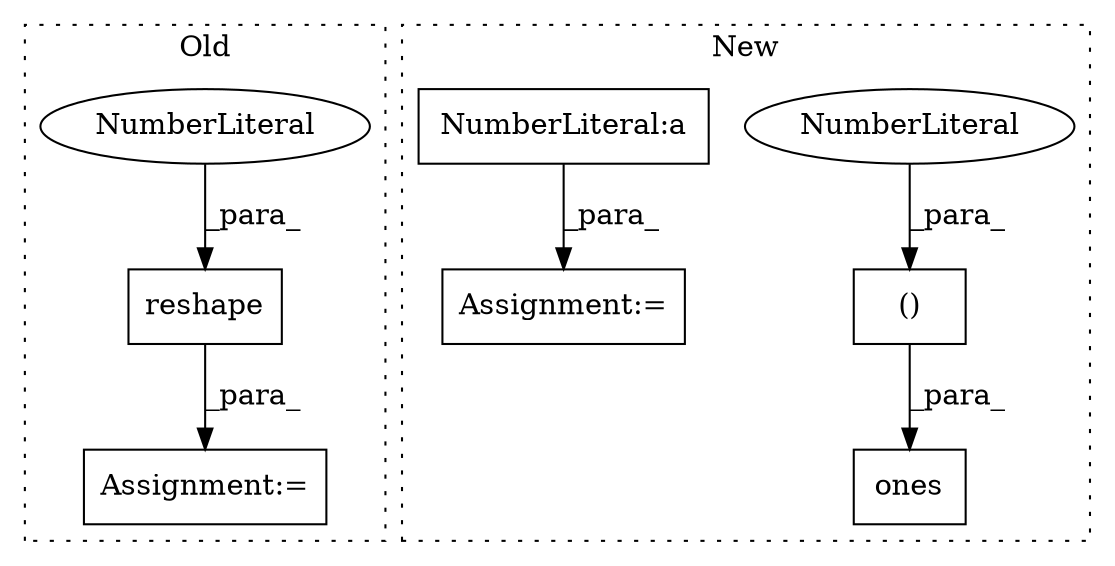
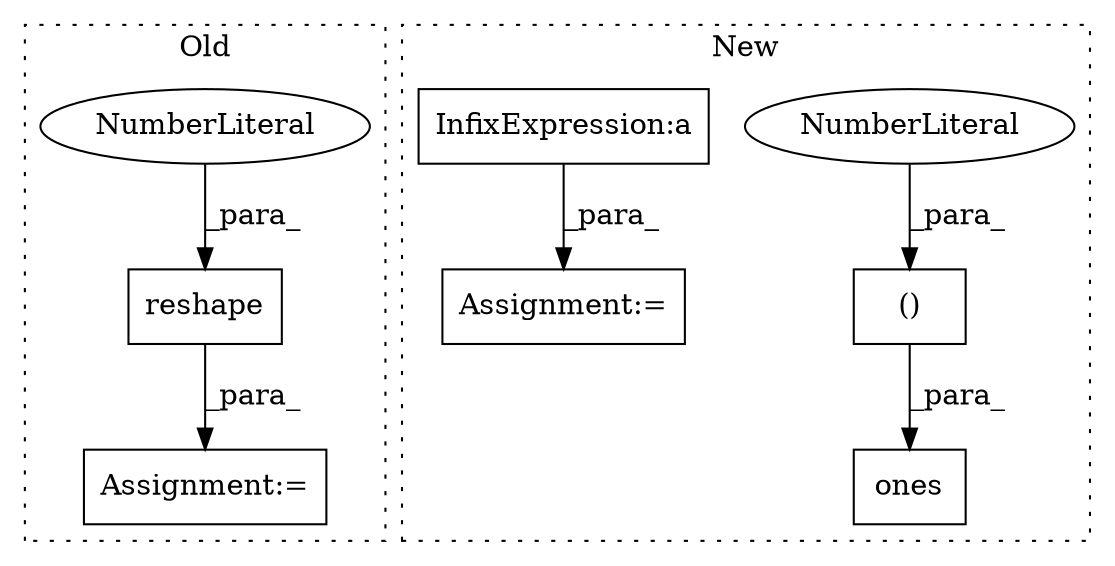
(564, 126) -> (564, 126)
